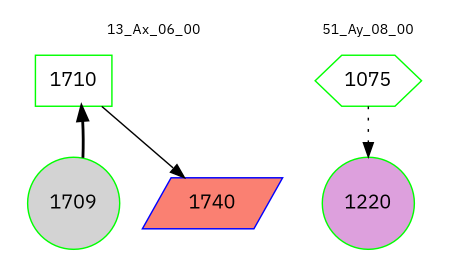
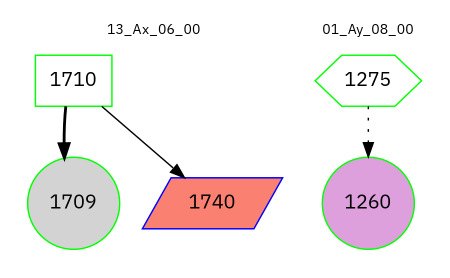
(368, 30) -> (368, 30)
(368, 81) -> (368, 81)
(83, 139) -> (64, 125)
(368, 203) -> (368, 203)
